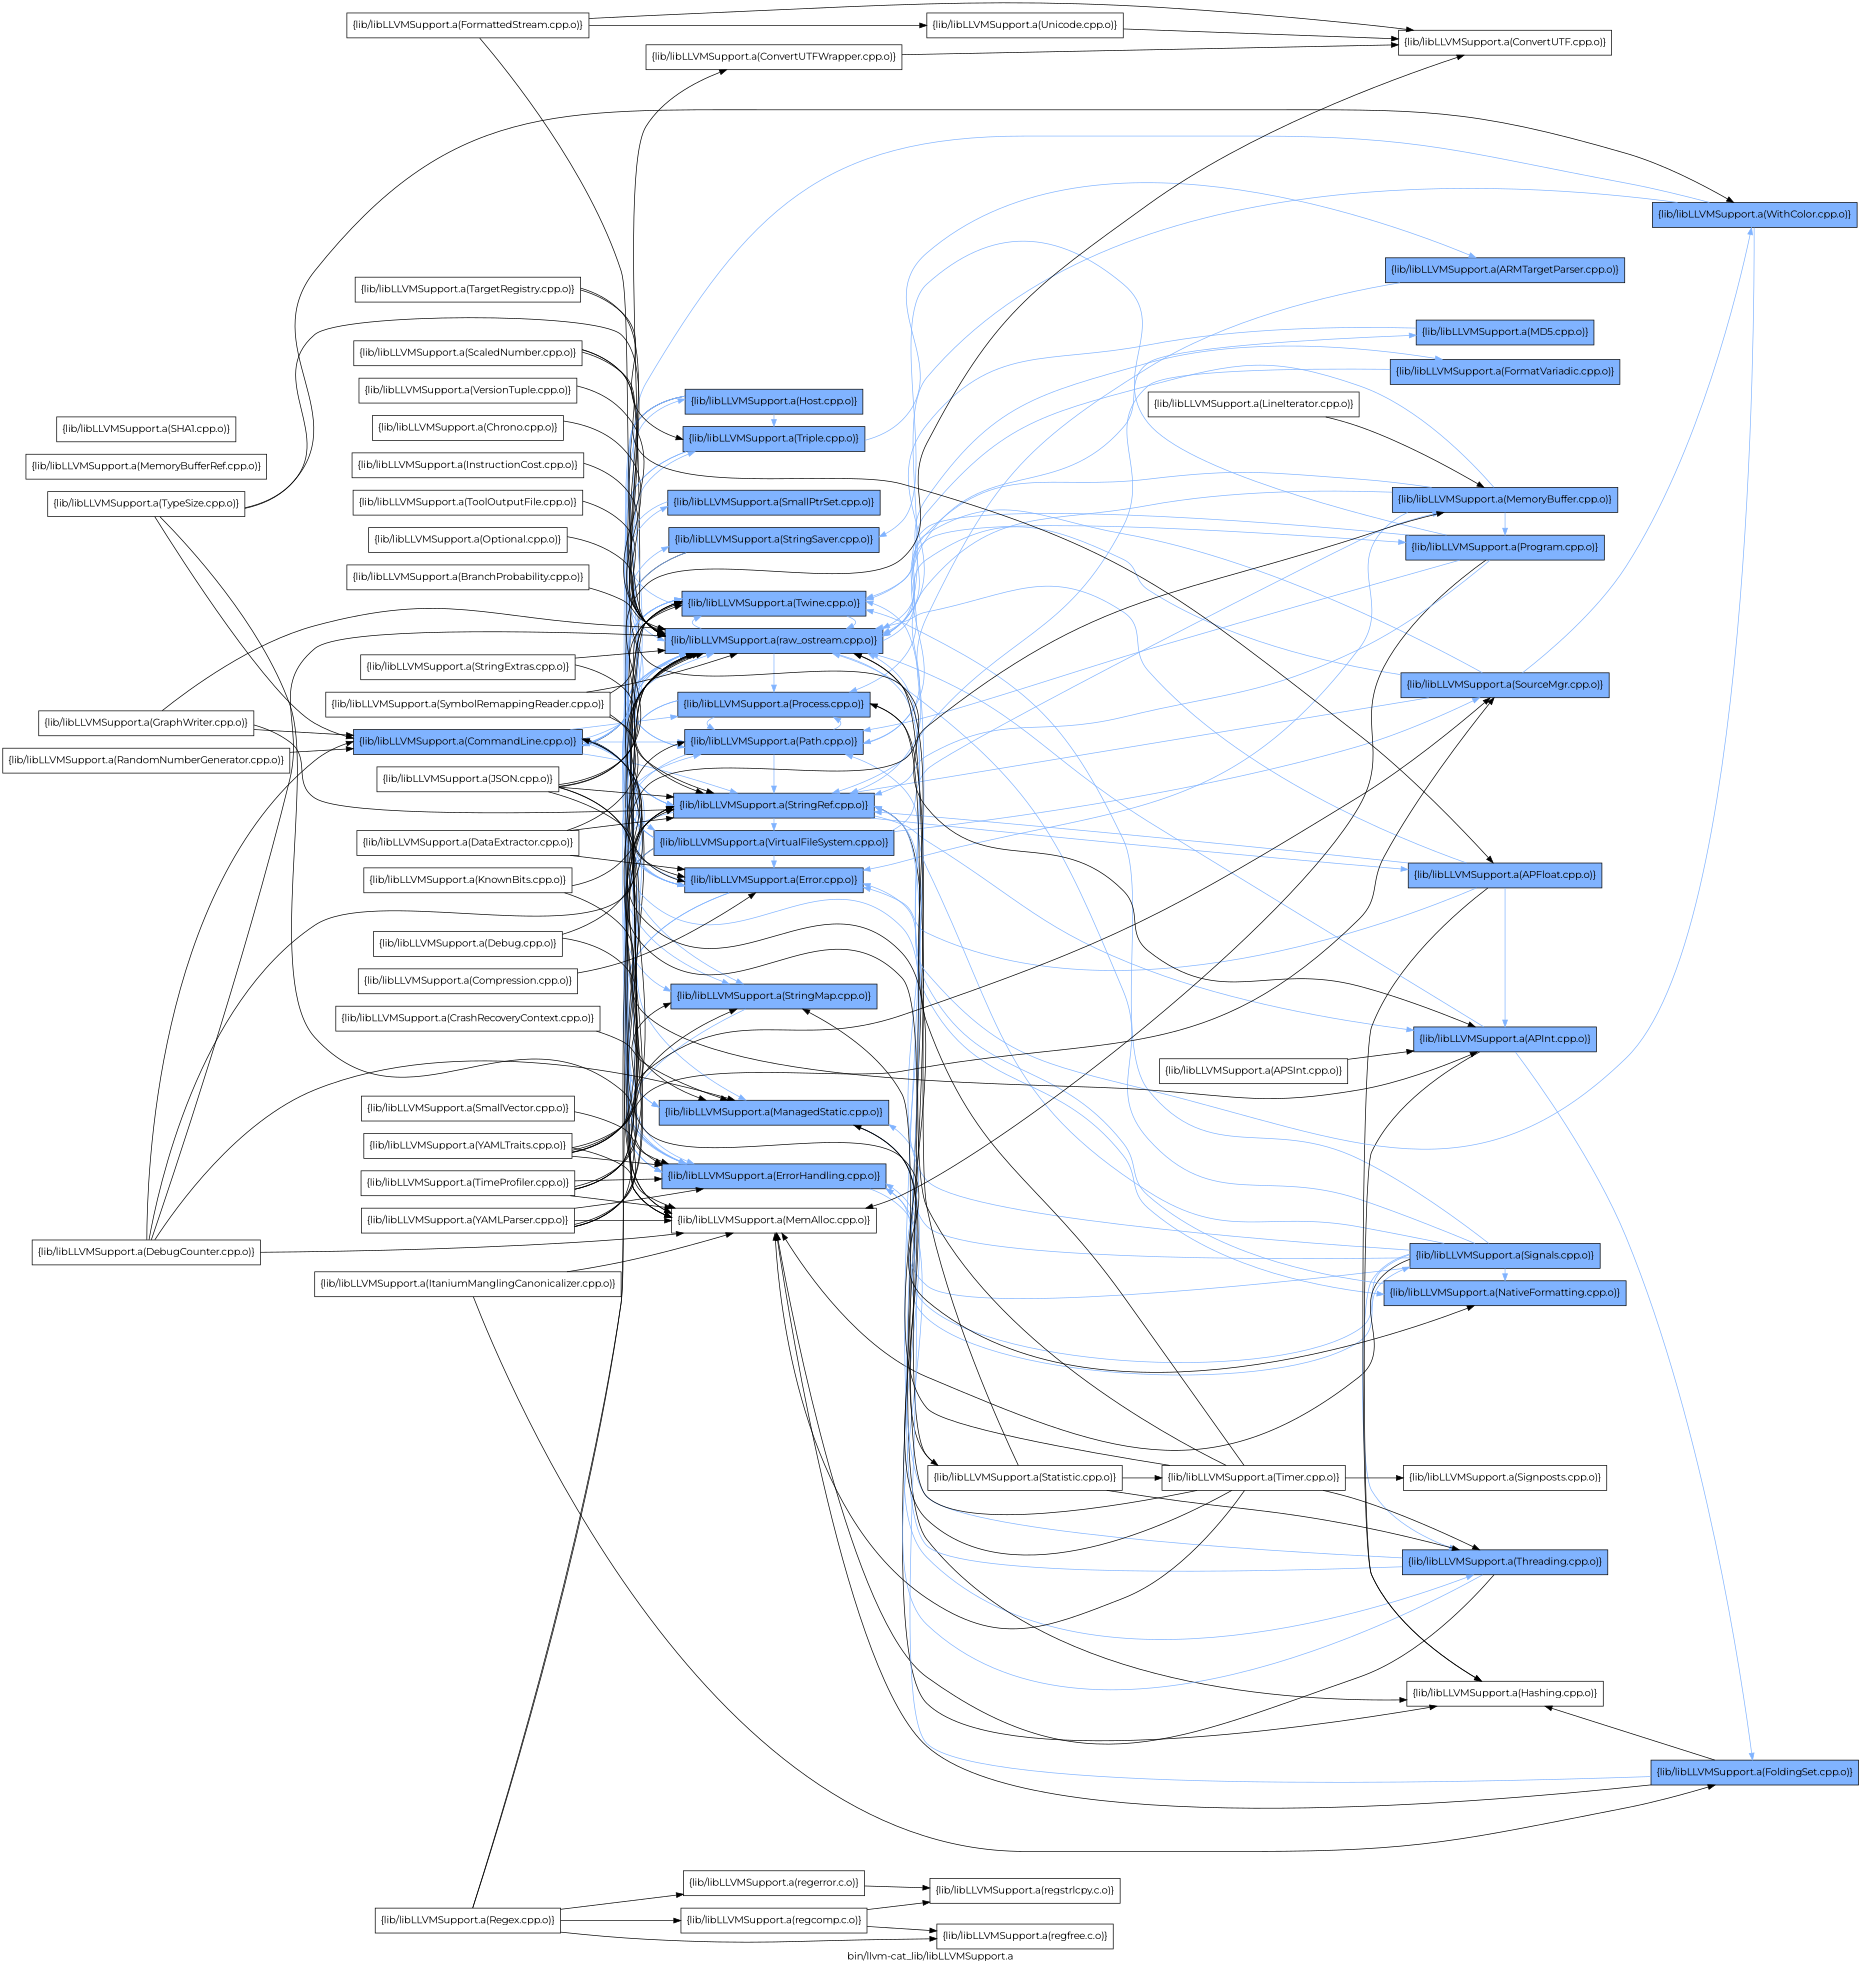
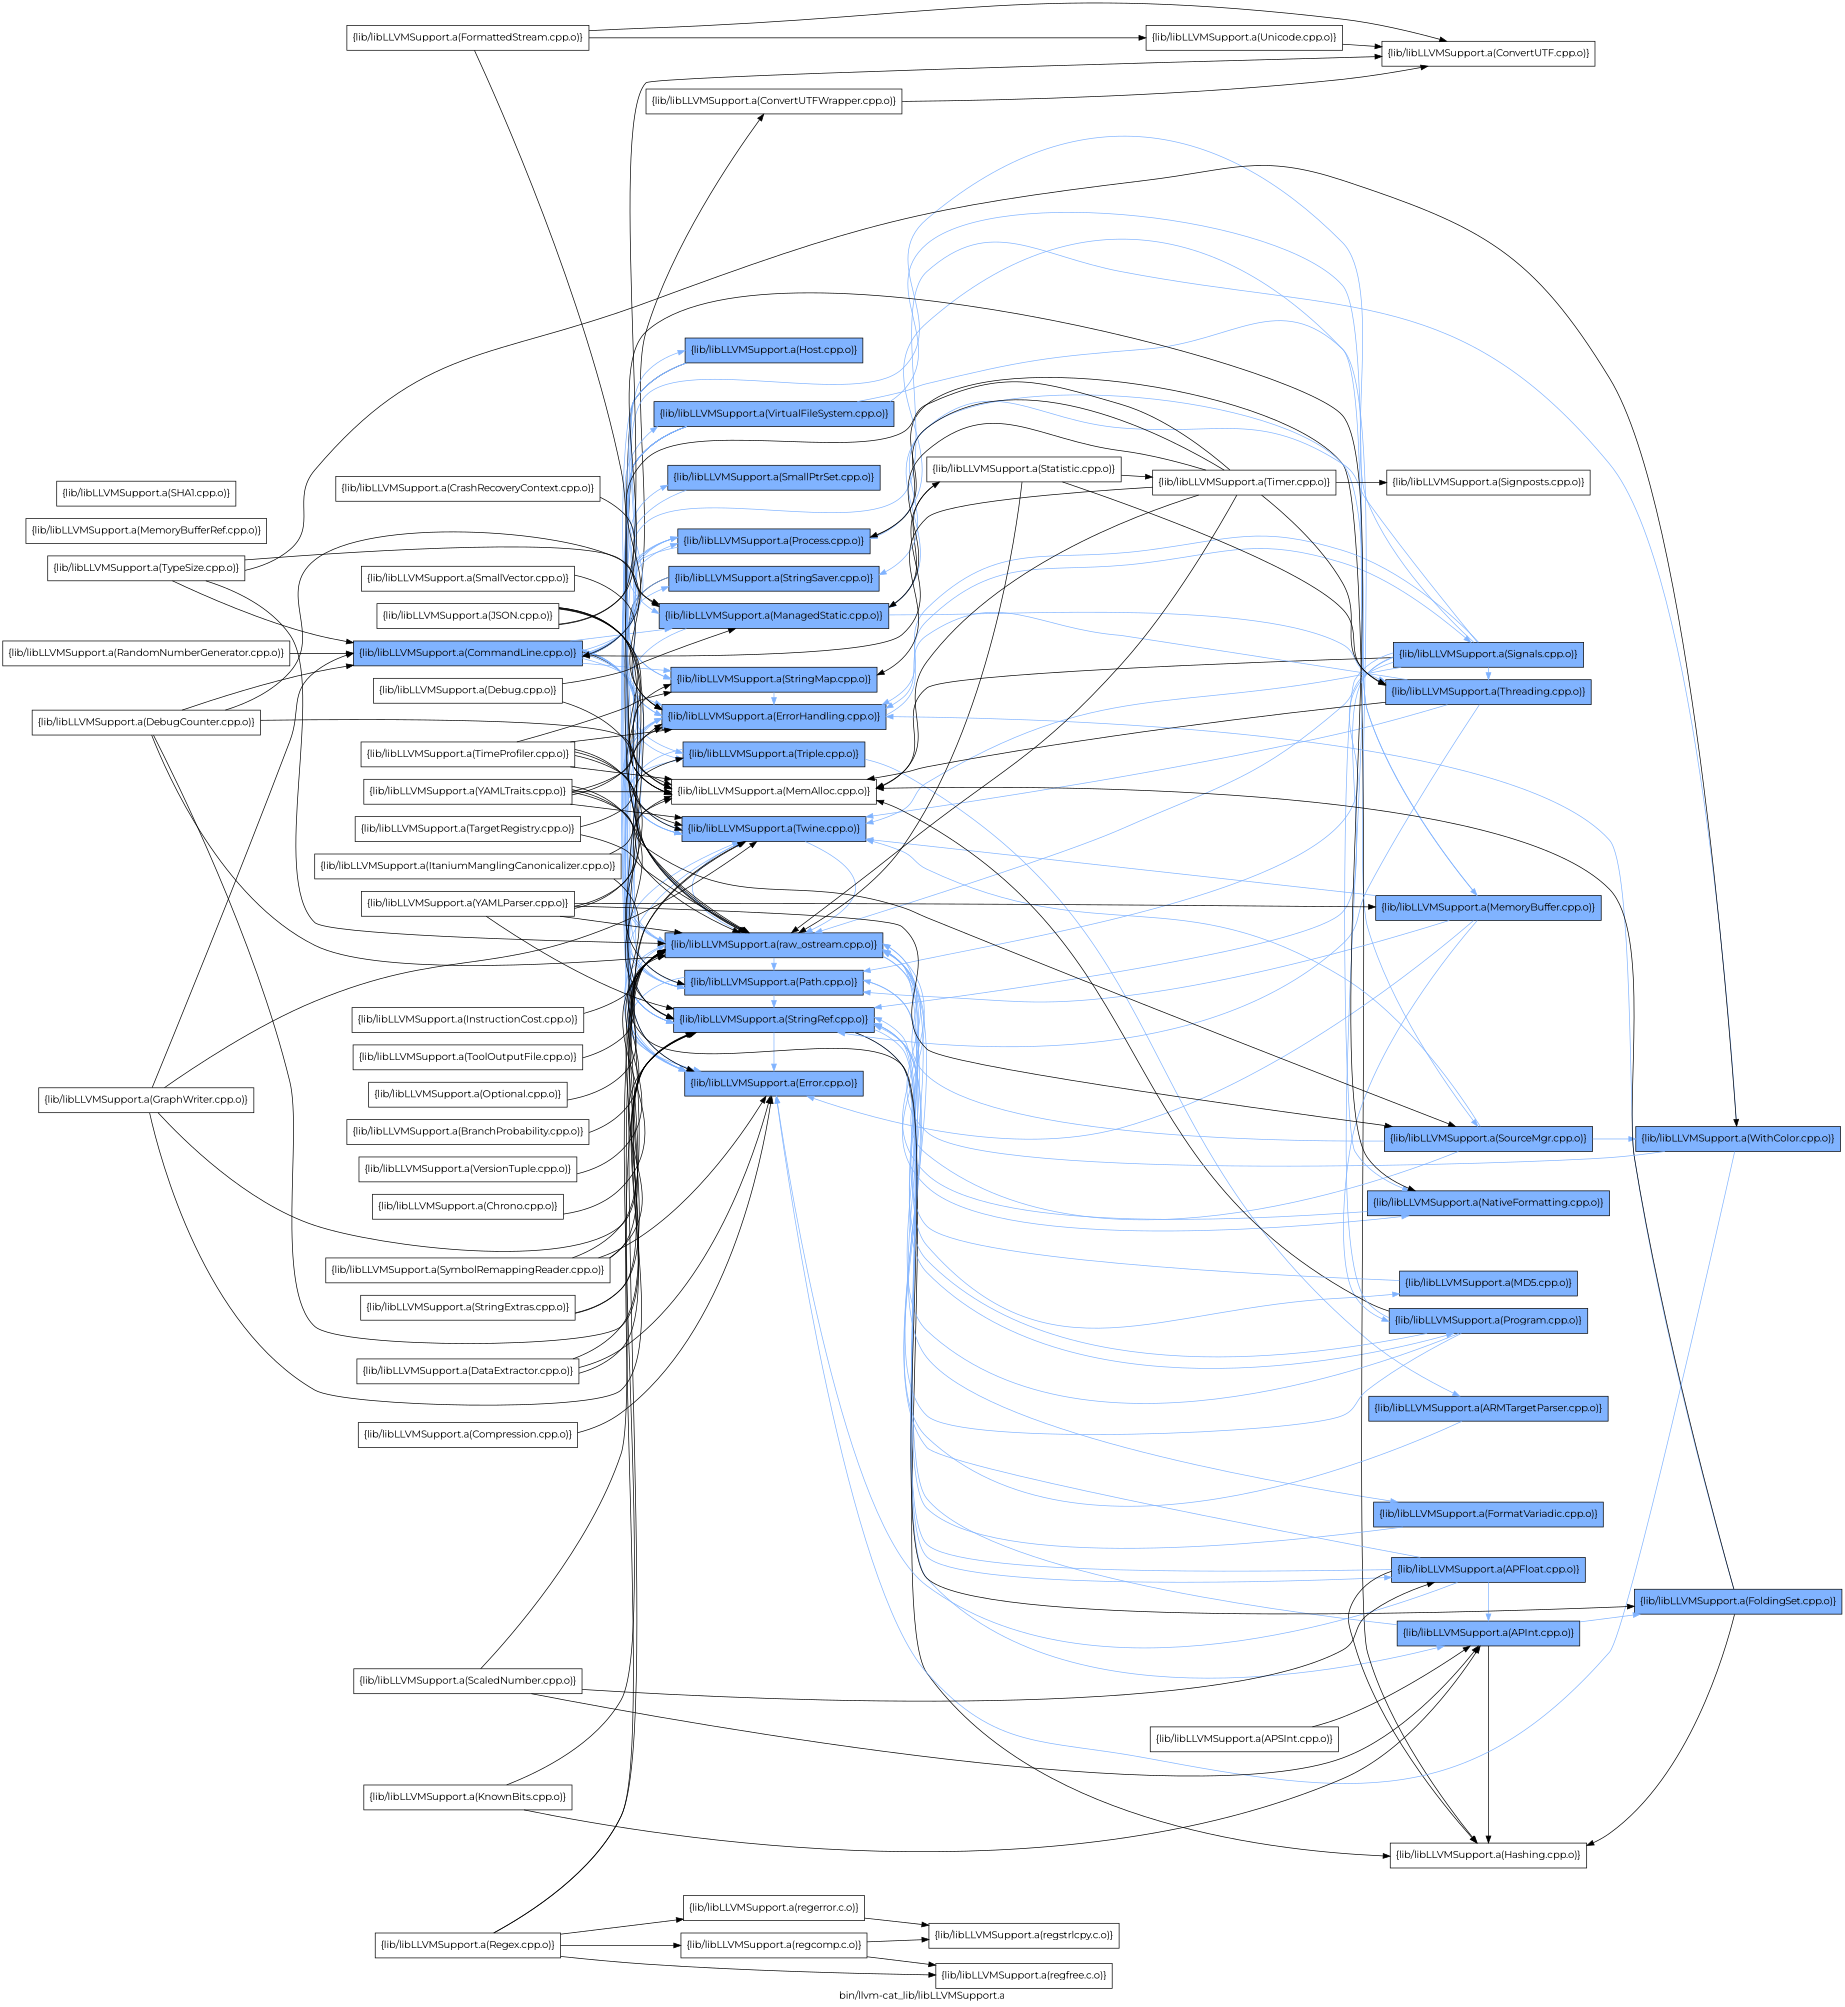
(1254, 404) -> none
(625, 507) -> none
none -> (635, 736)
(774, 821) -> (622, 718)
none -> (425, 969)
(628, 977) -> (626, 846)
